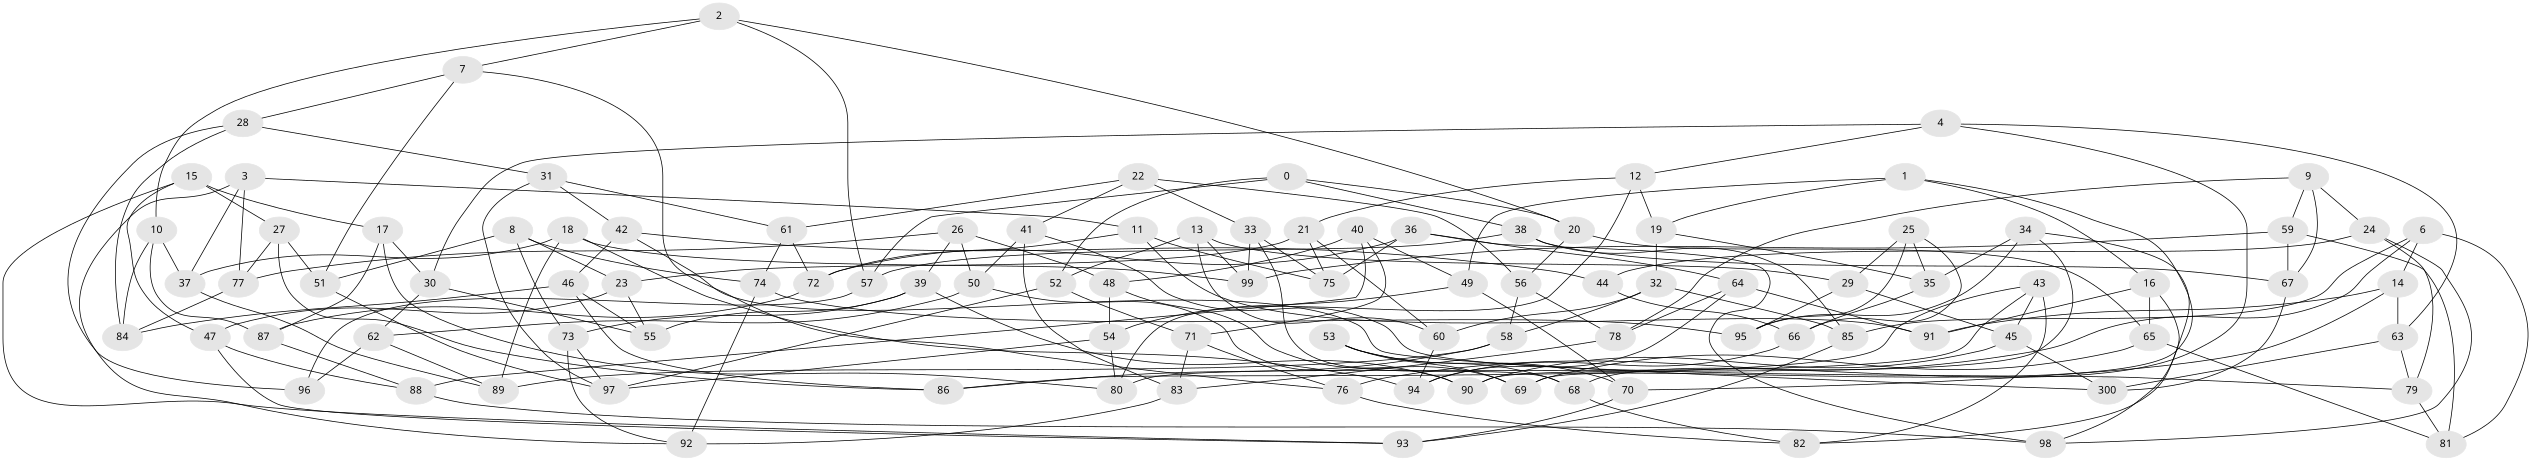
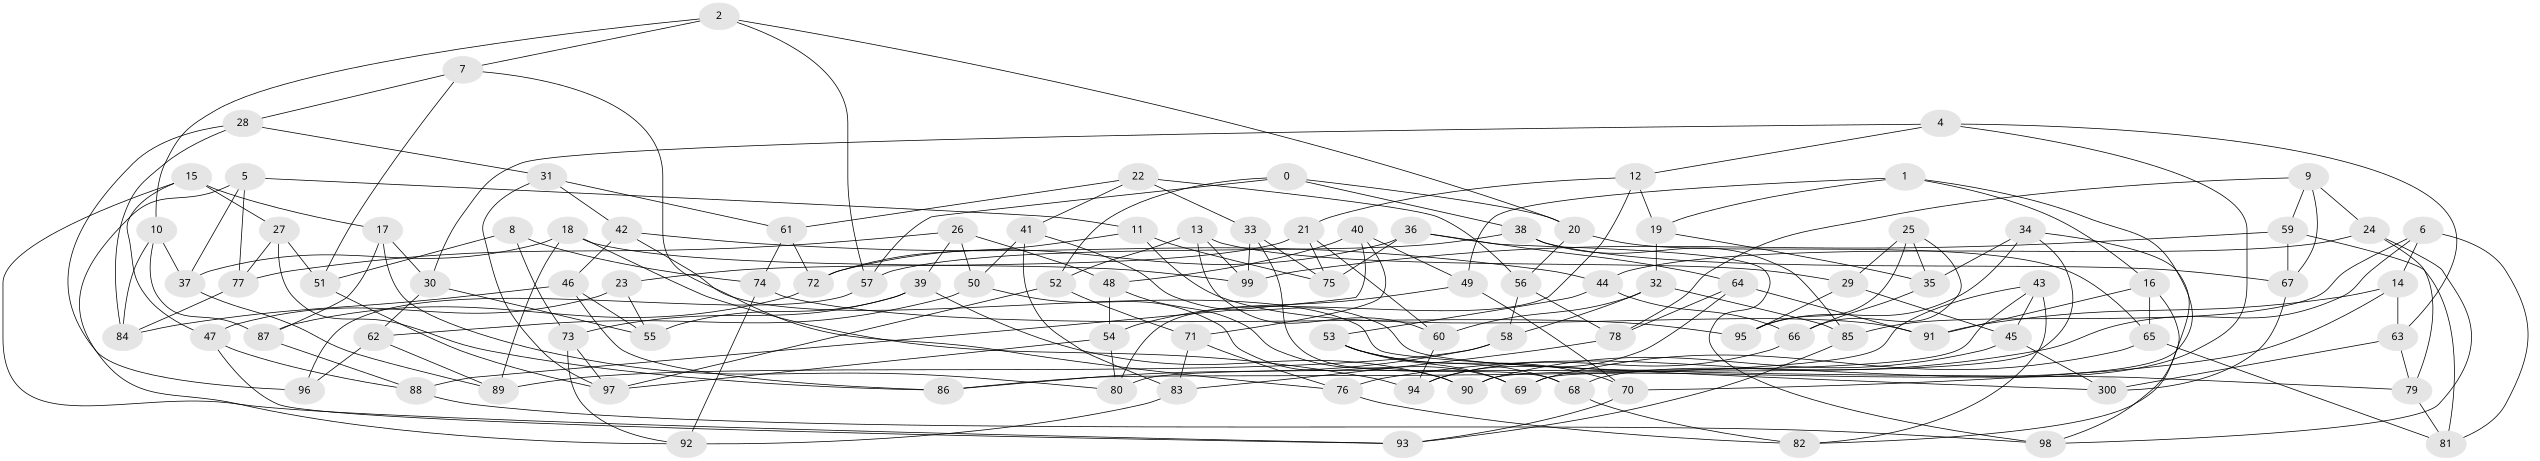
(245, 177) -> (245, 177)
(567, 257) -> none
none -> (1468, 315)
